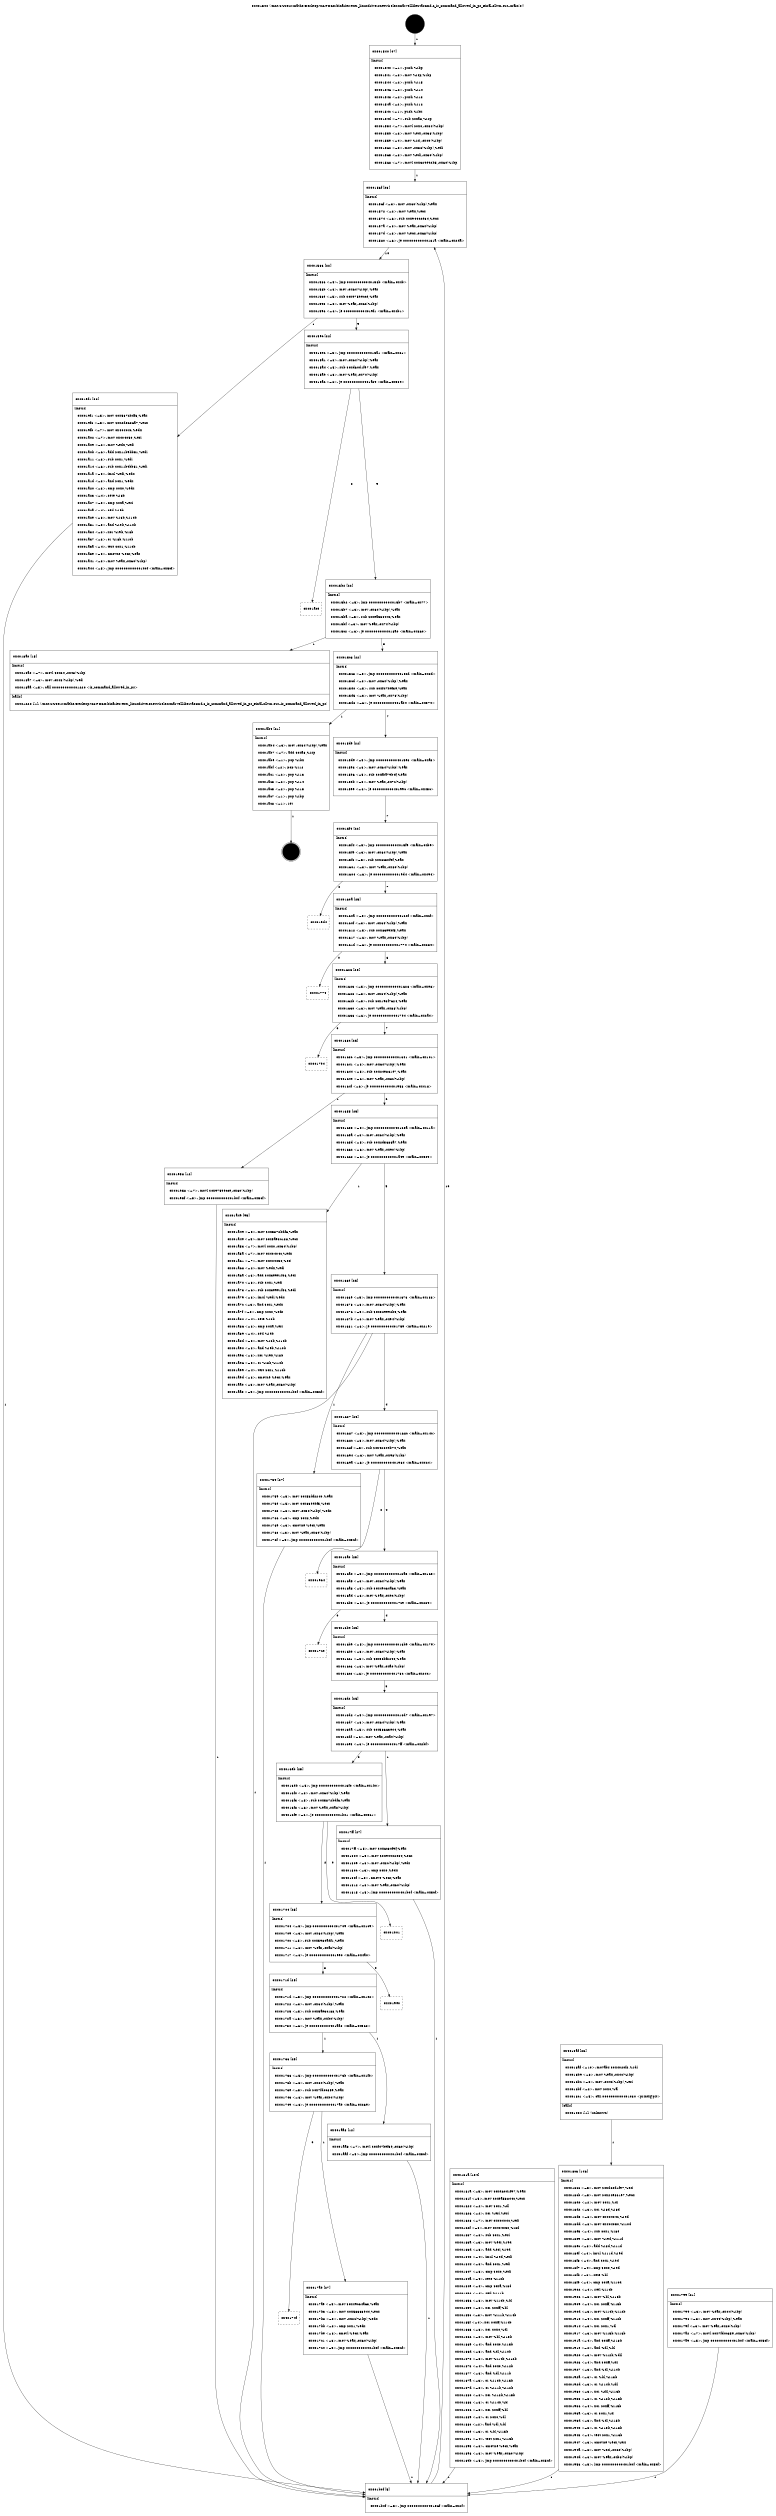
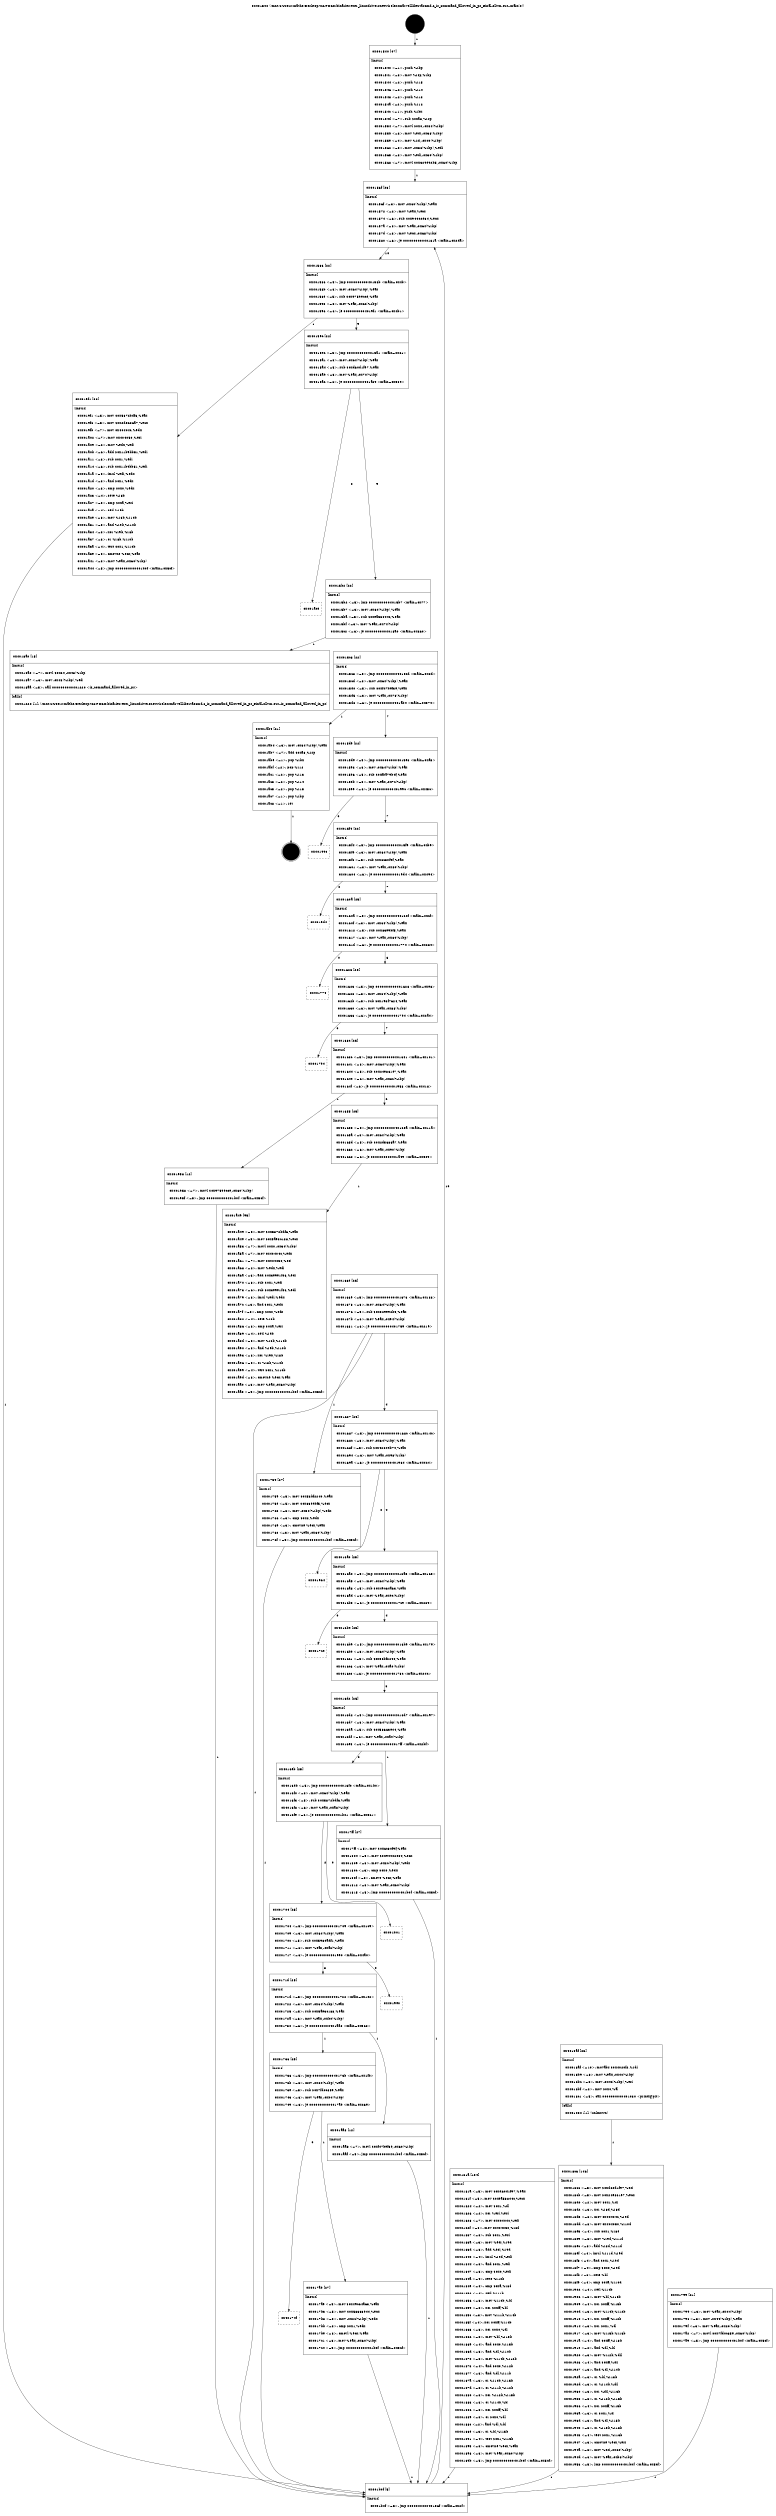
(382, 643) -> none
none -> (319, 852)
(384, 1218) -> none
